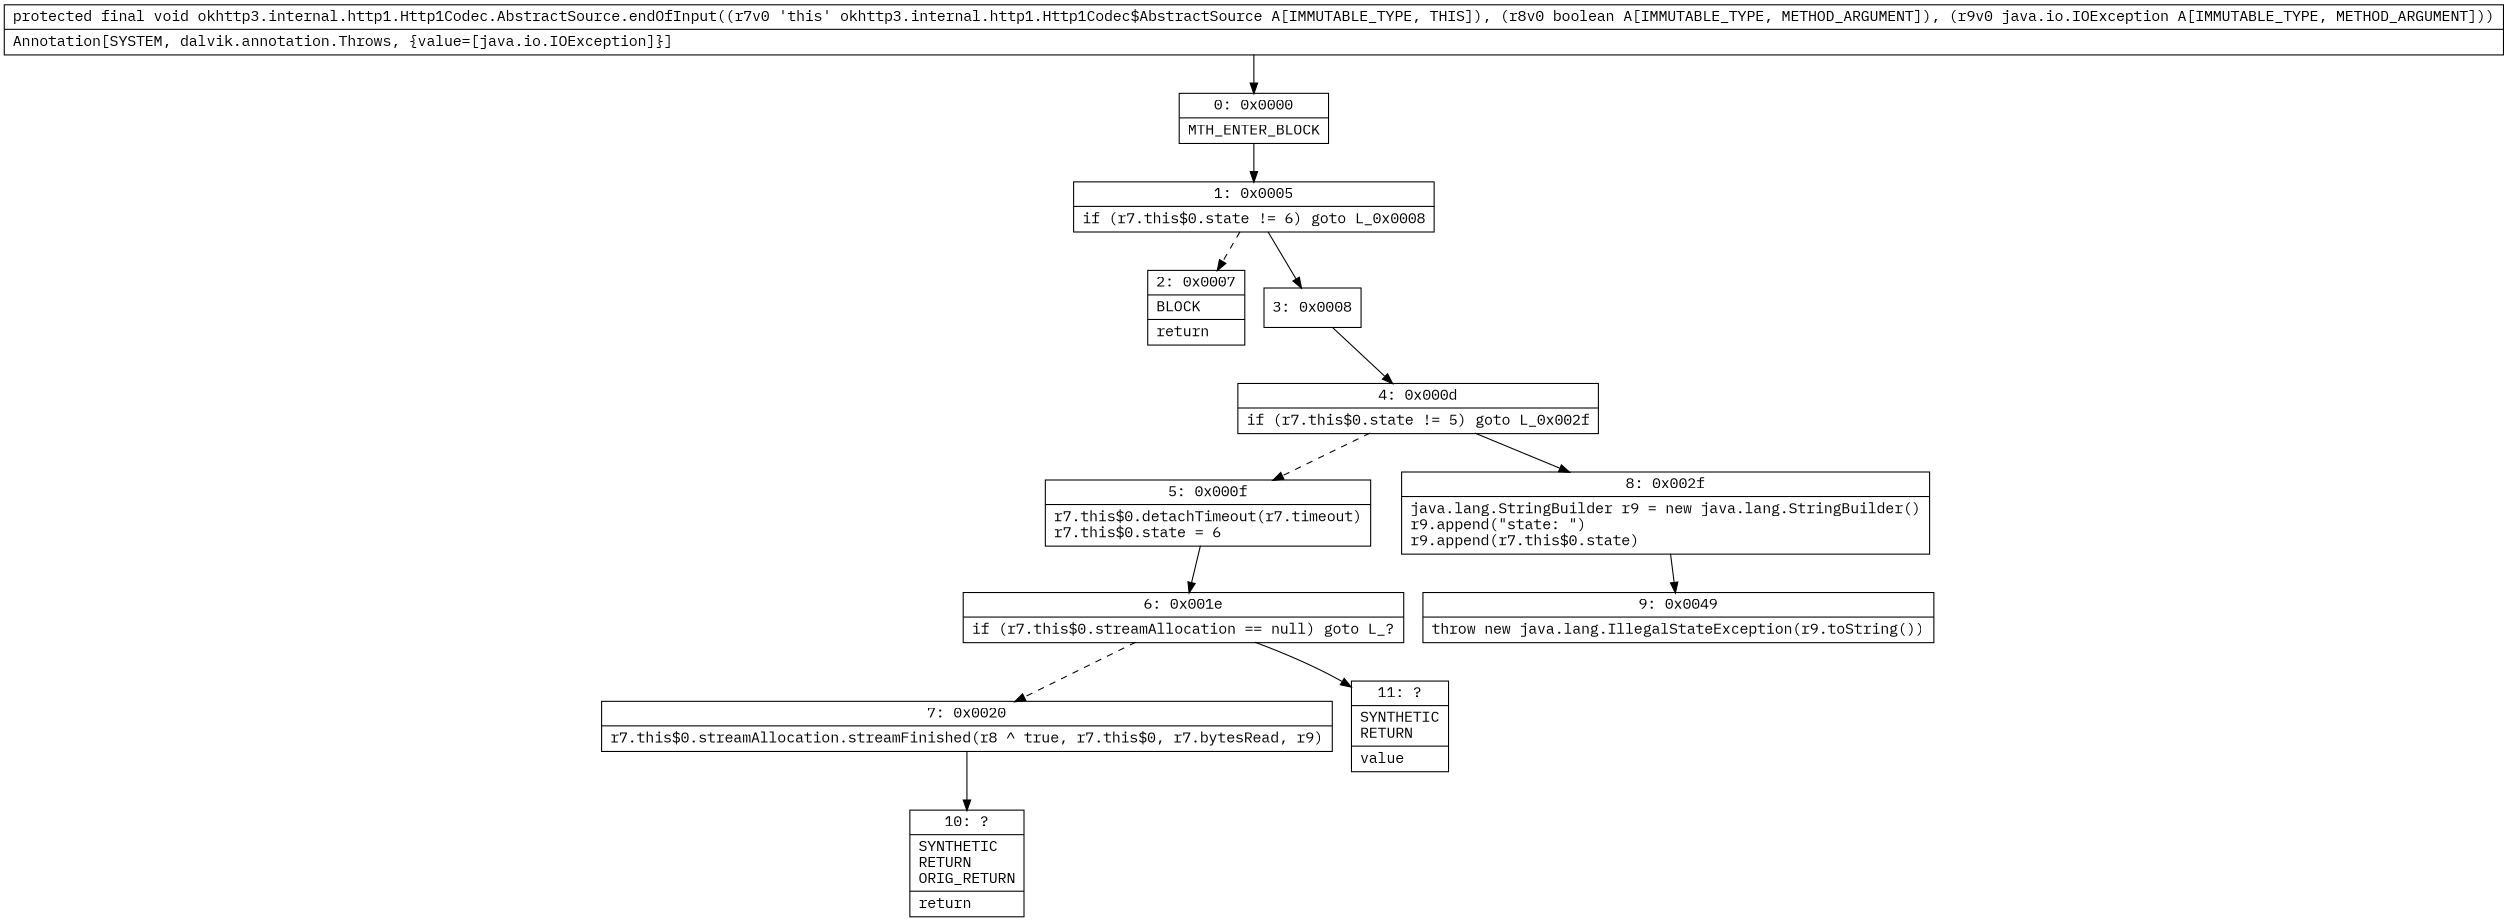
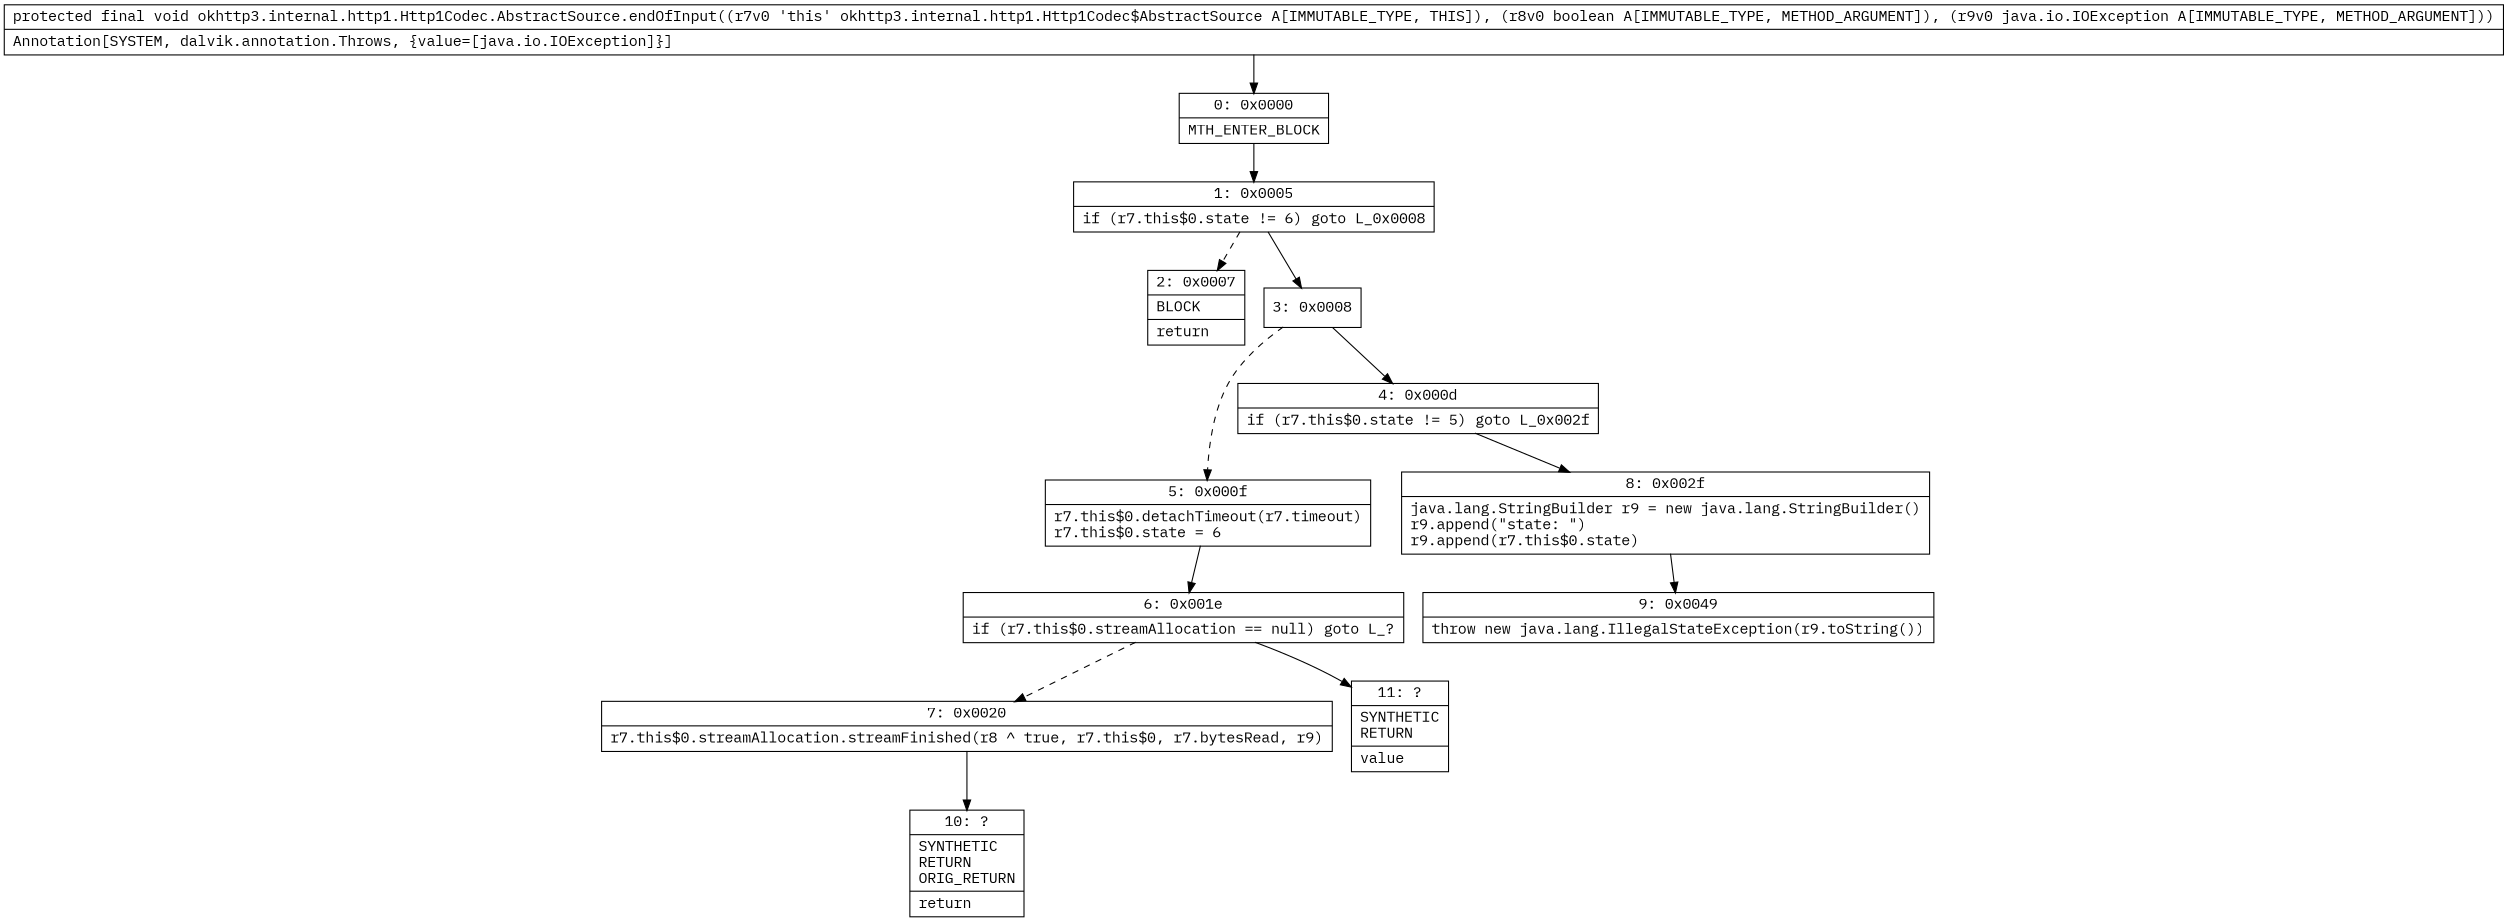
(1326, 454) -> (1226, 388)
